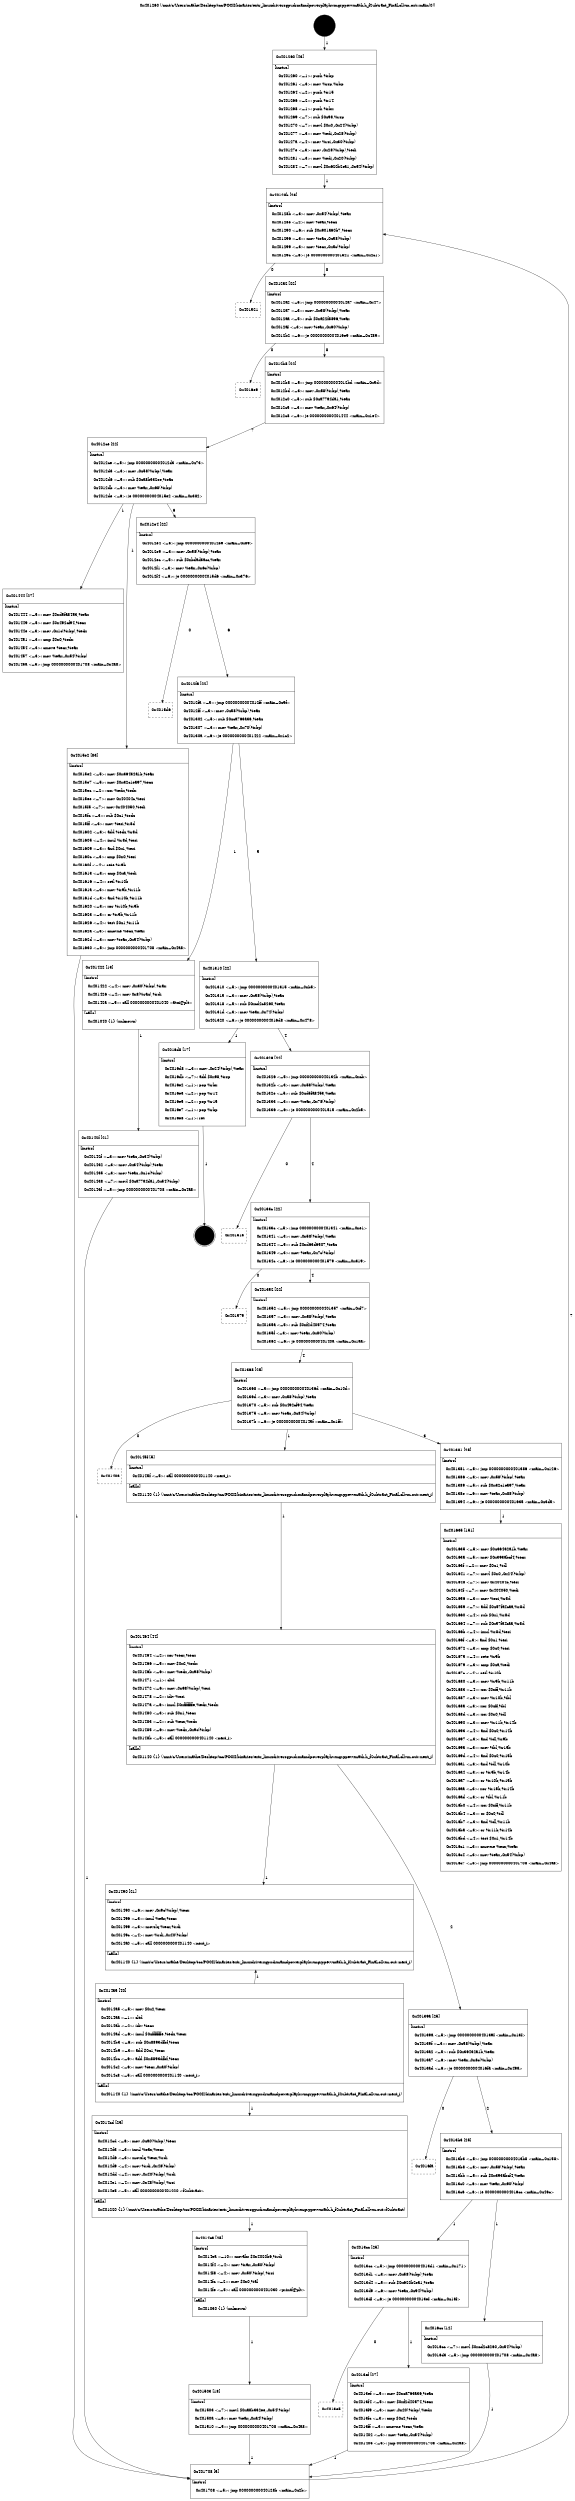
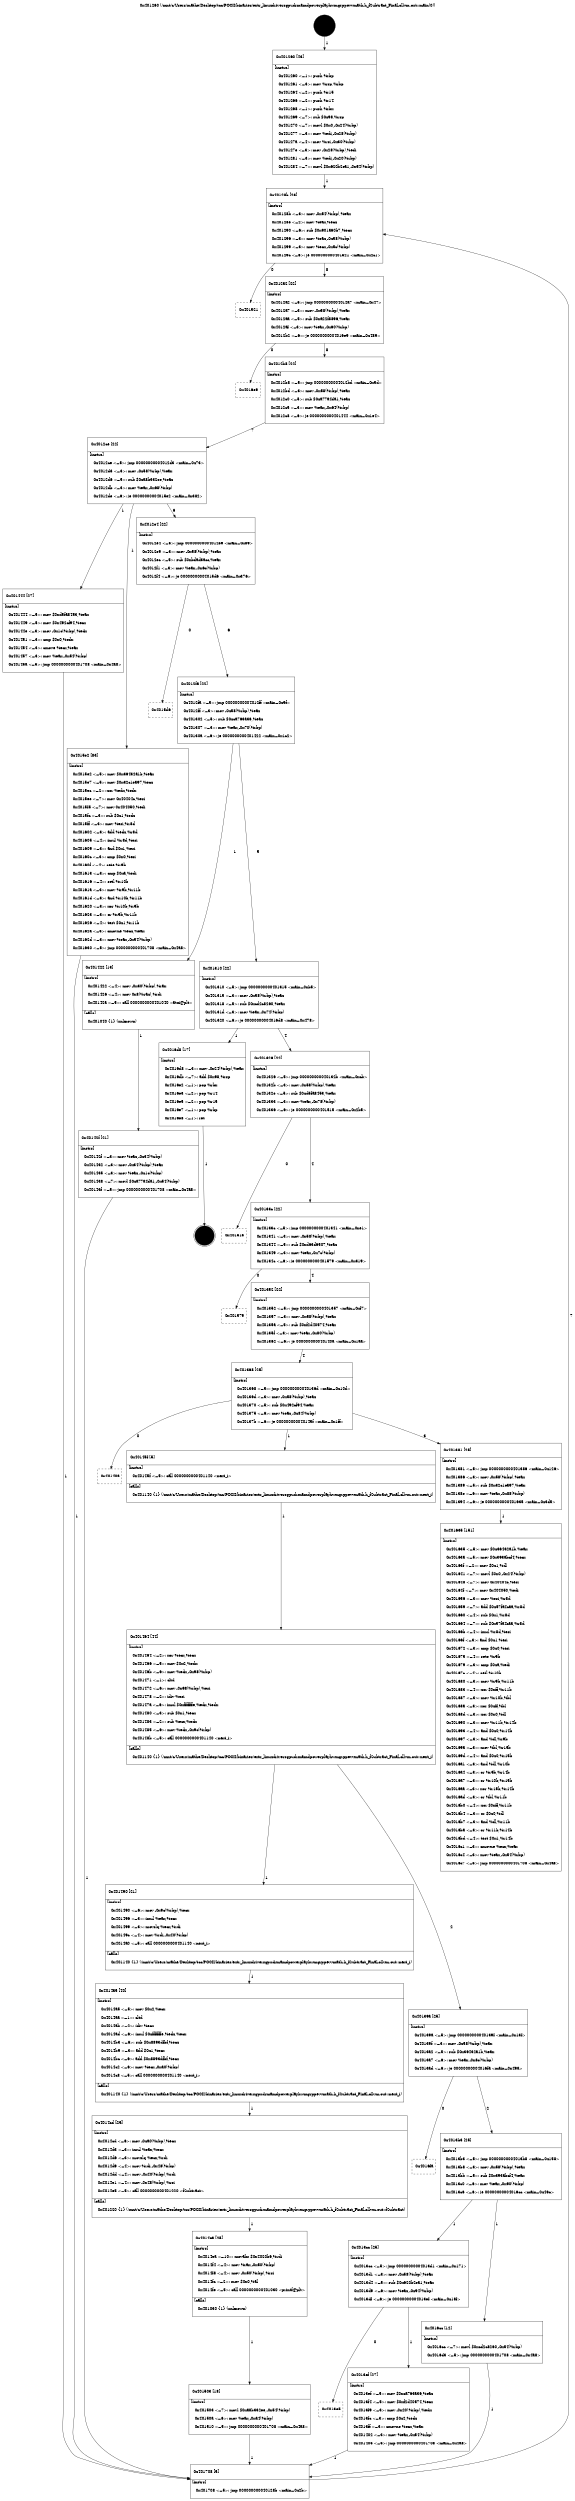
none -> (63, 1623)
(255, 1978) -> (250, 1975)
